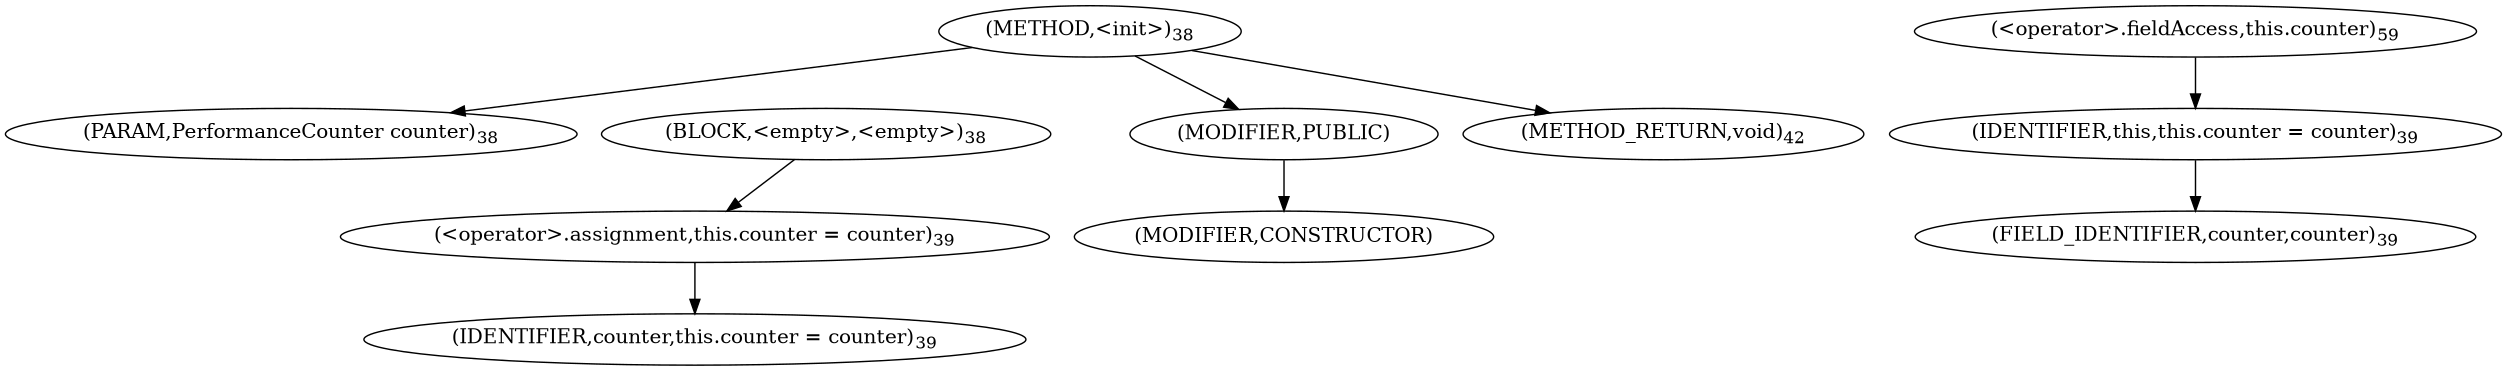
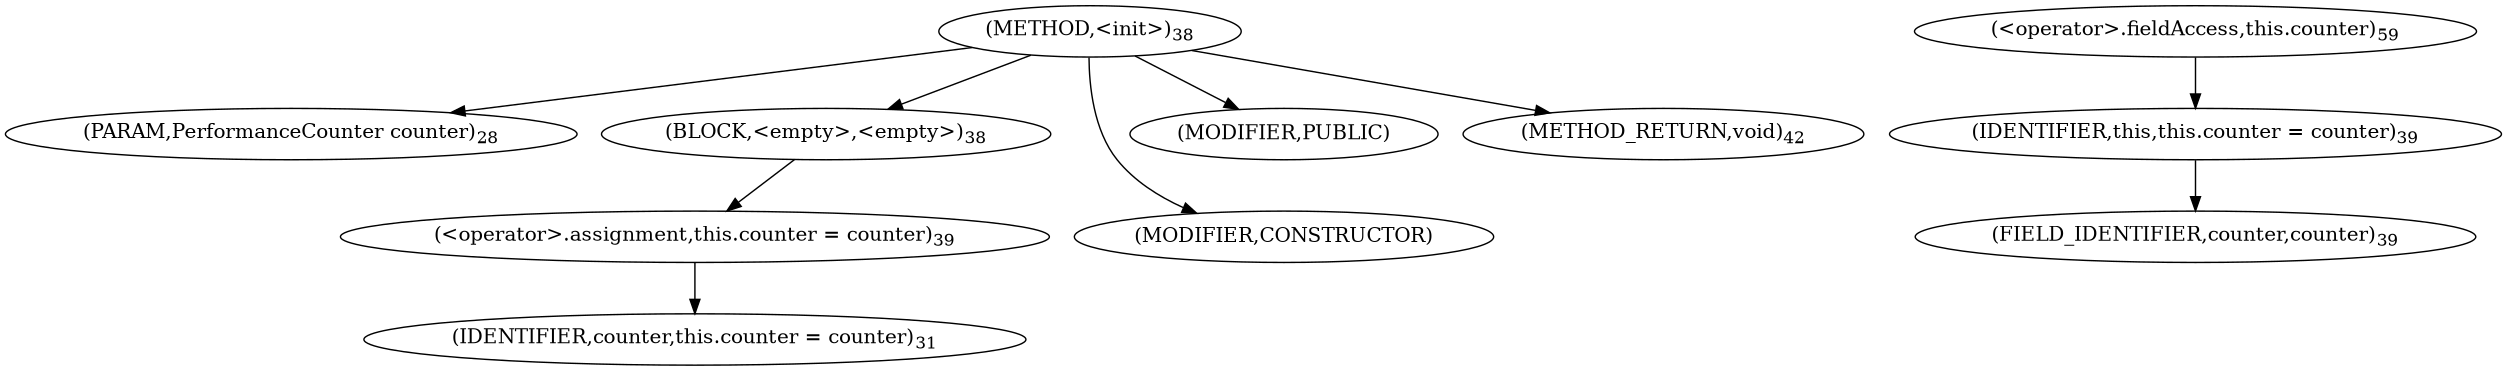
none -> (966, 80)
(488, 132) -> (488, 132)
(1284, 178) -> (1110, 149)
(927, 337) -> (927, 337)
